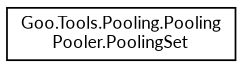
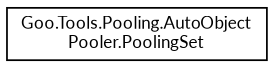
(121, 34) -> (137, 34)
